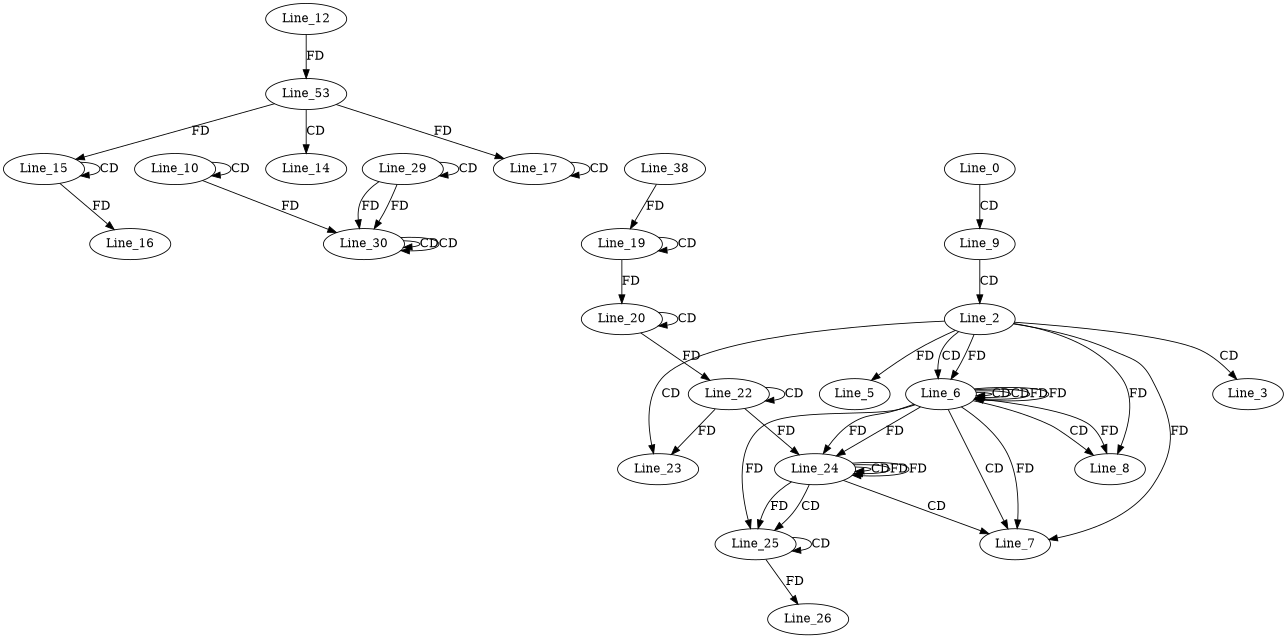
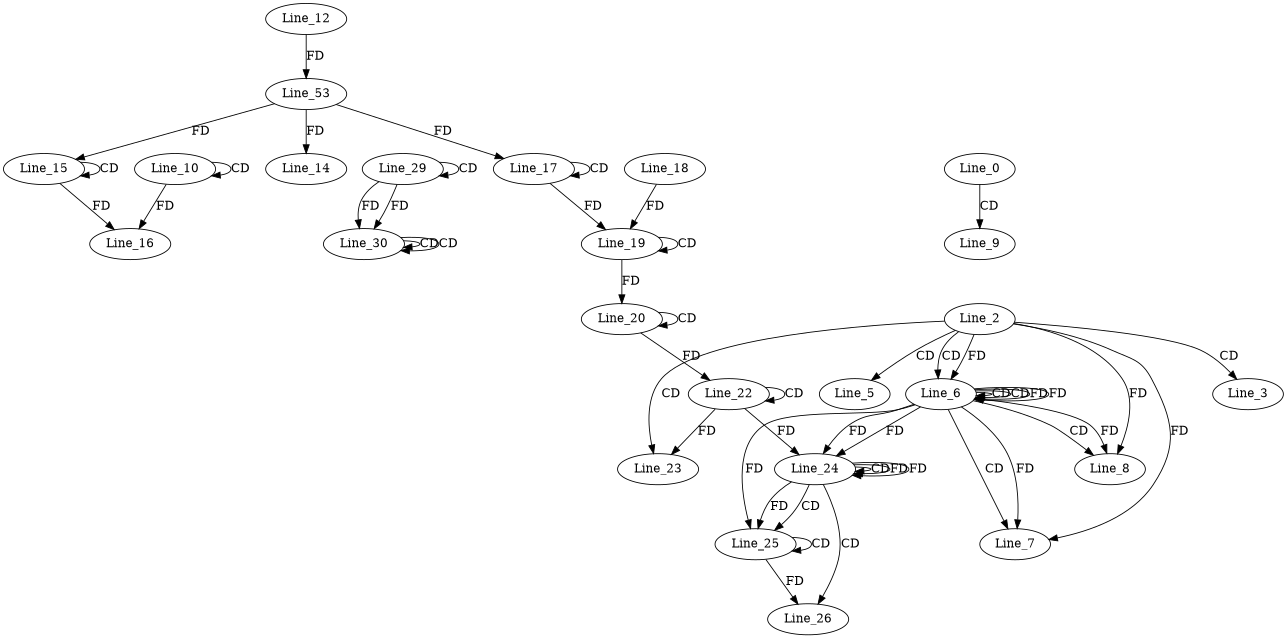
(316, 132) -> (316, 132)
(665, 169) -> (665, 169)
none -> (574, 204)
(265, 205) -> (155, 203)
(980, 277) -> none
(925, 357) -> (925, 357)
(912, 506) -> (840, 541)
